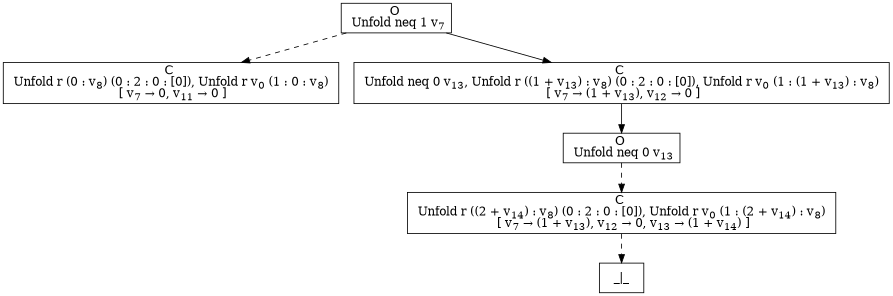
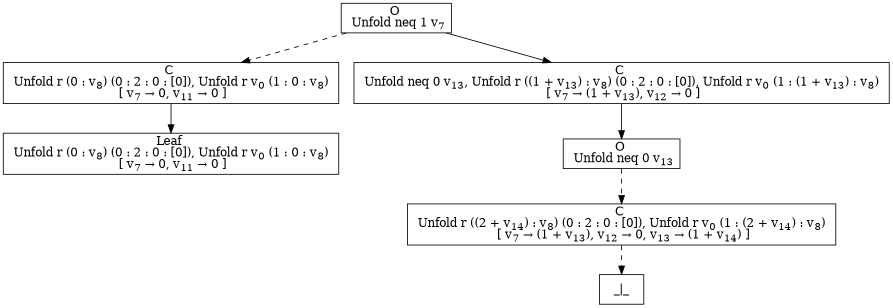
none -> (171, 154)
